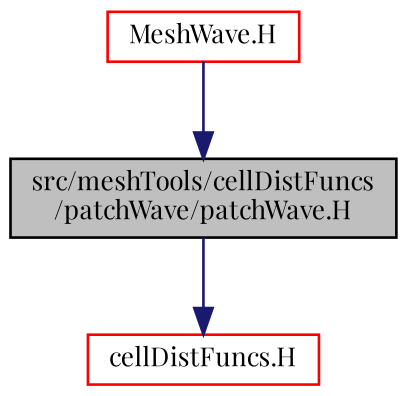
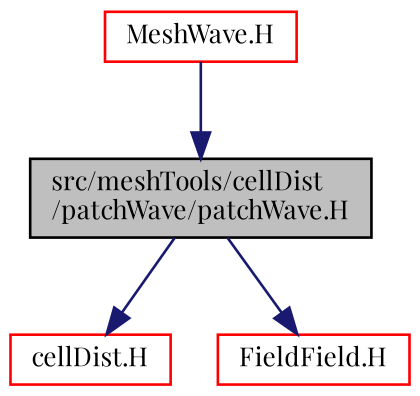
(203, 198) -> (201, 198)
(203, 360) -> (91, 360)
none -> (314, 360)
